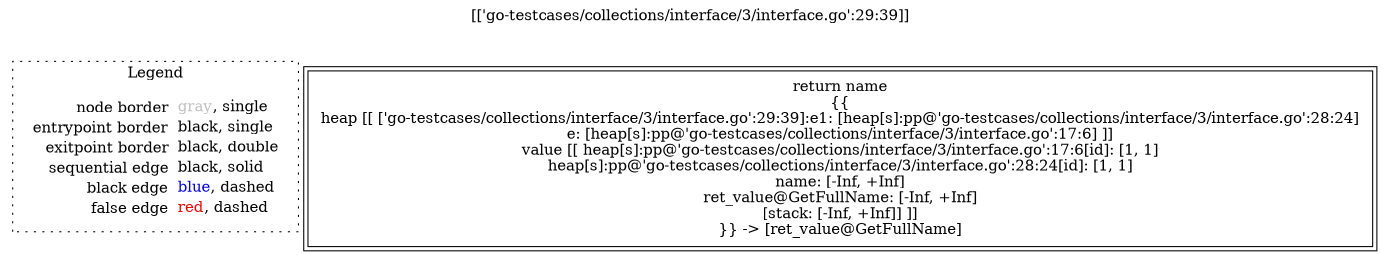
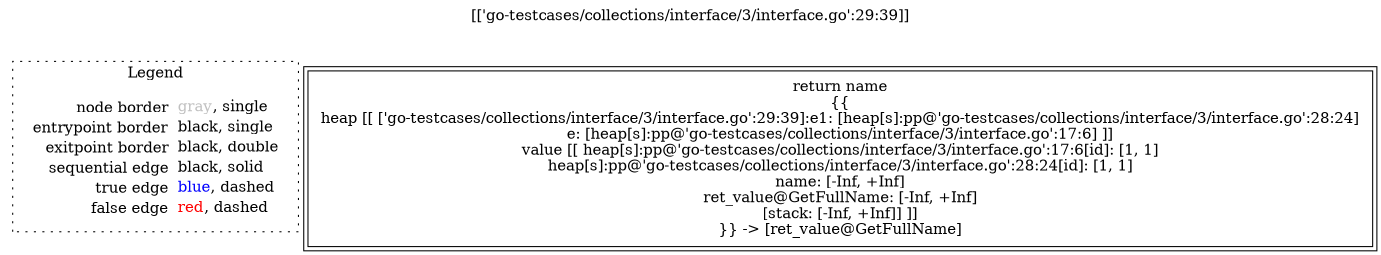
(130, 188) -> (134, 188)
